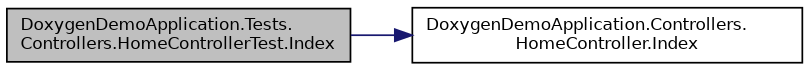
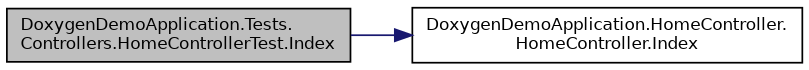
(607, 35) -> (607, 35)
